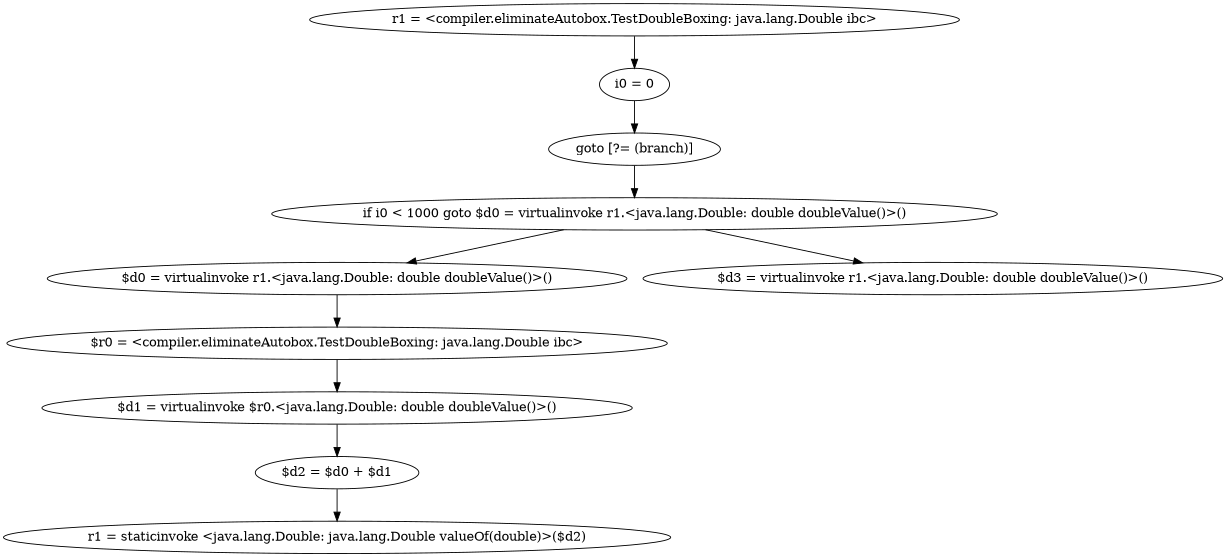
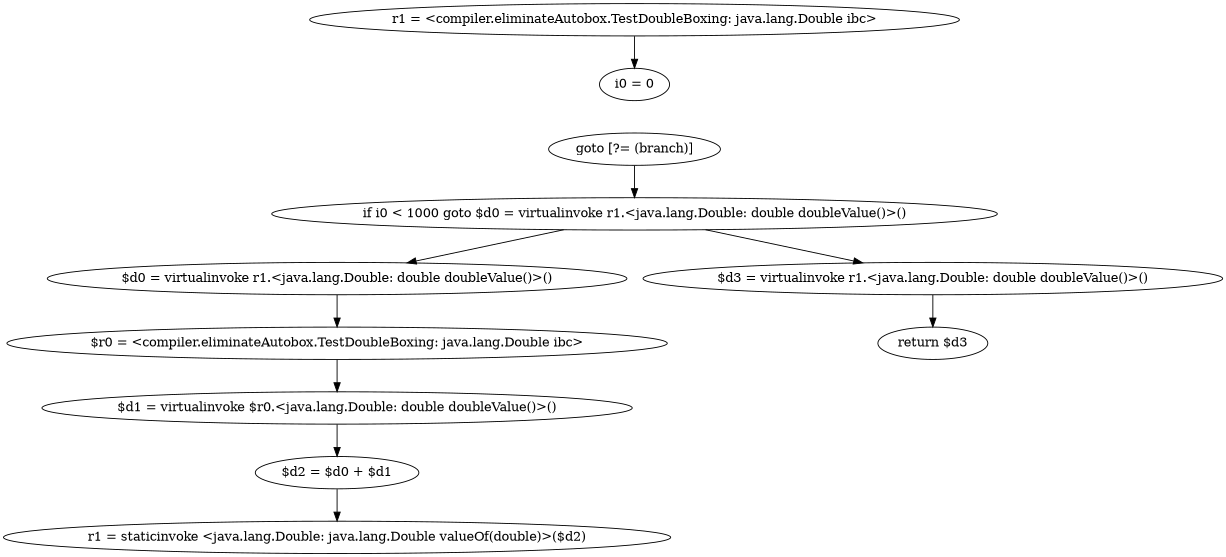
(635, 112) -> none
none -> (933, 343)
